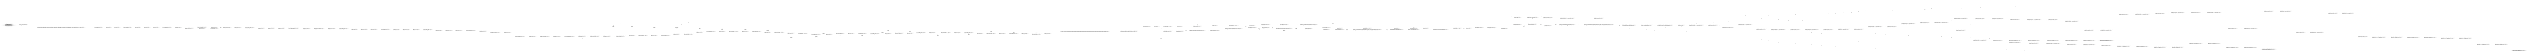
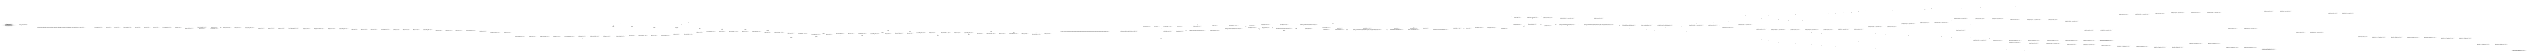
(1681, 25) -> none
